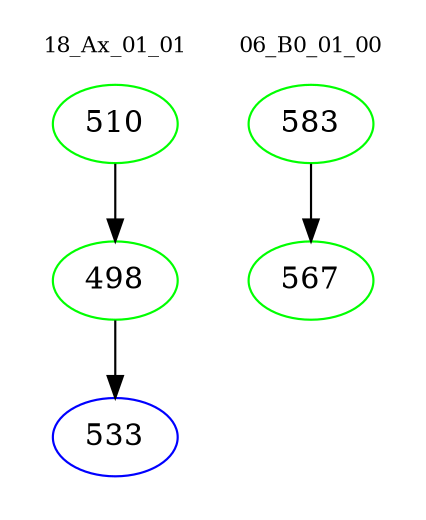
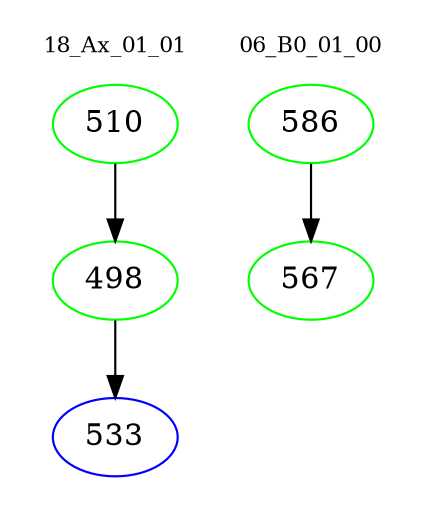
(311, 124) -> (311, 124)
